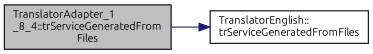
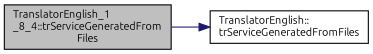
(88, 27) -> (88, 27)
